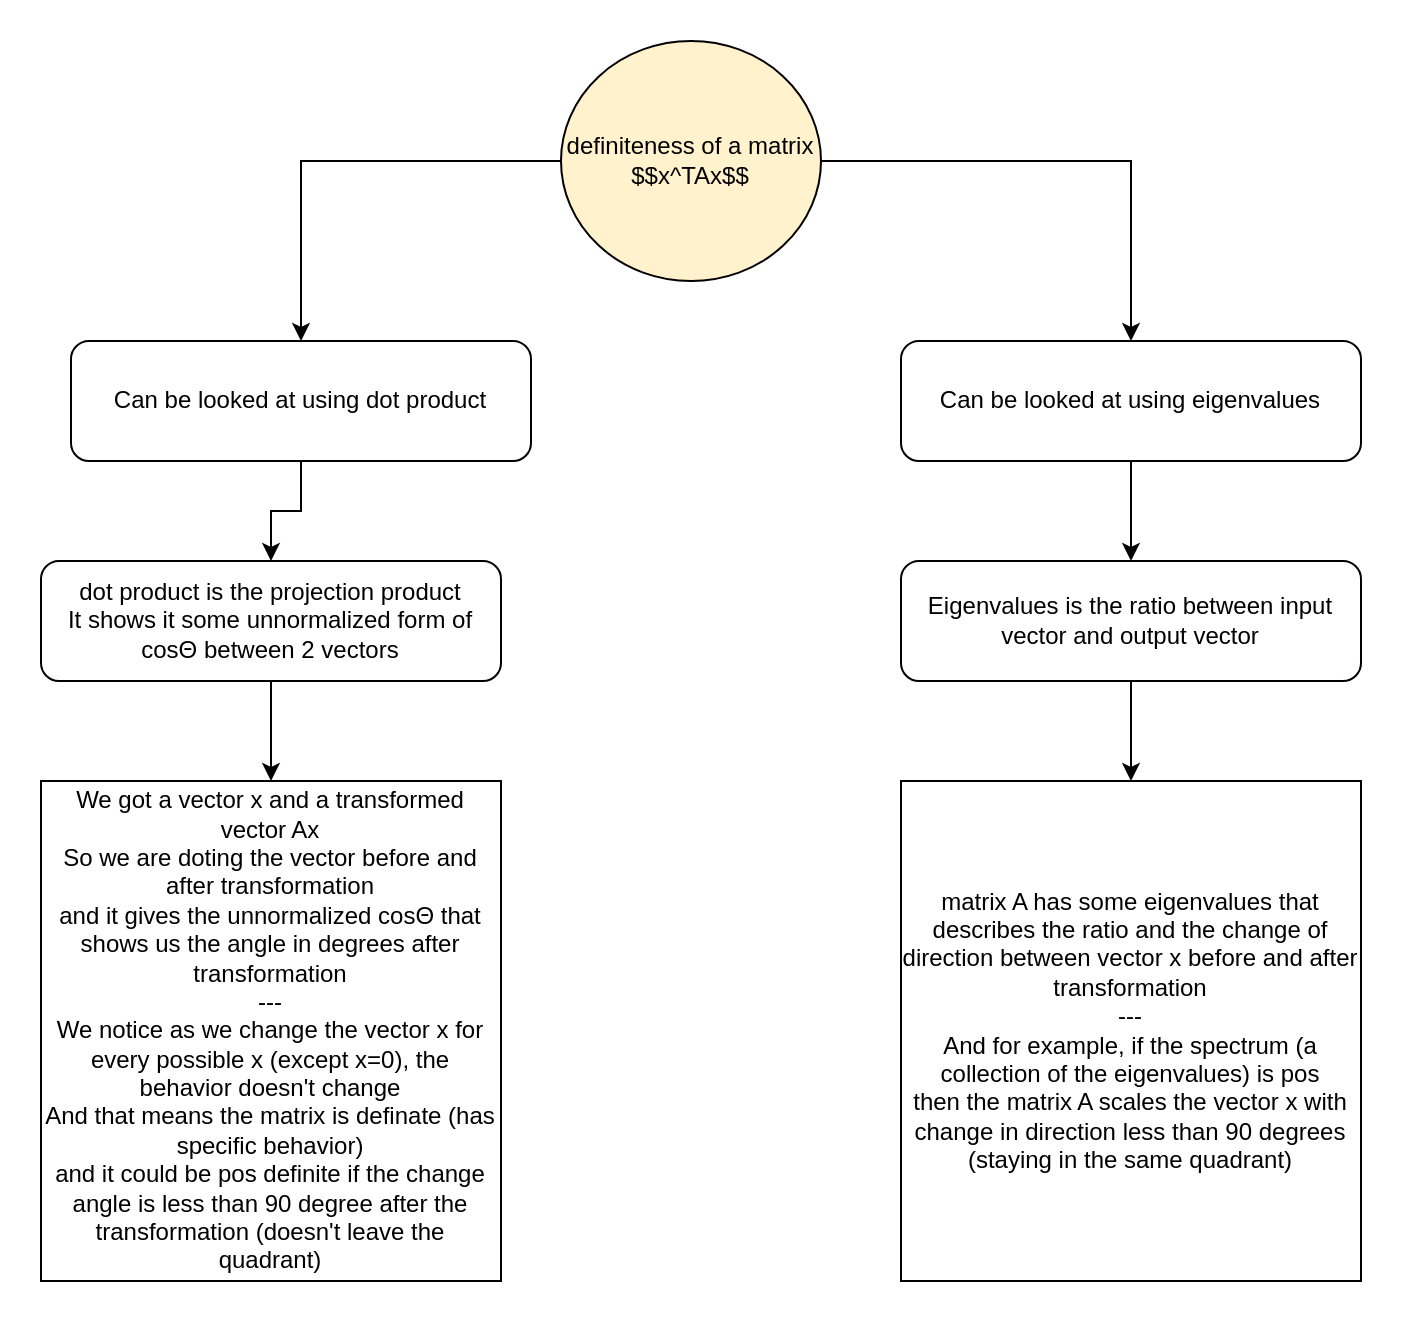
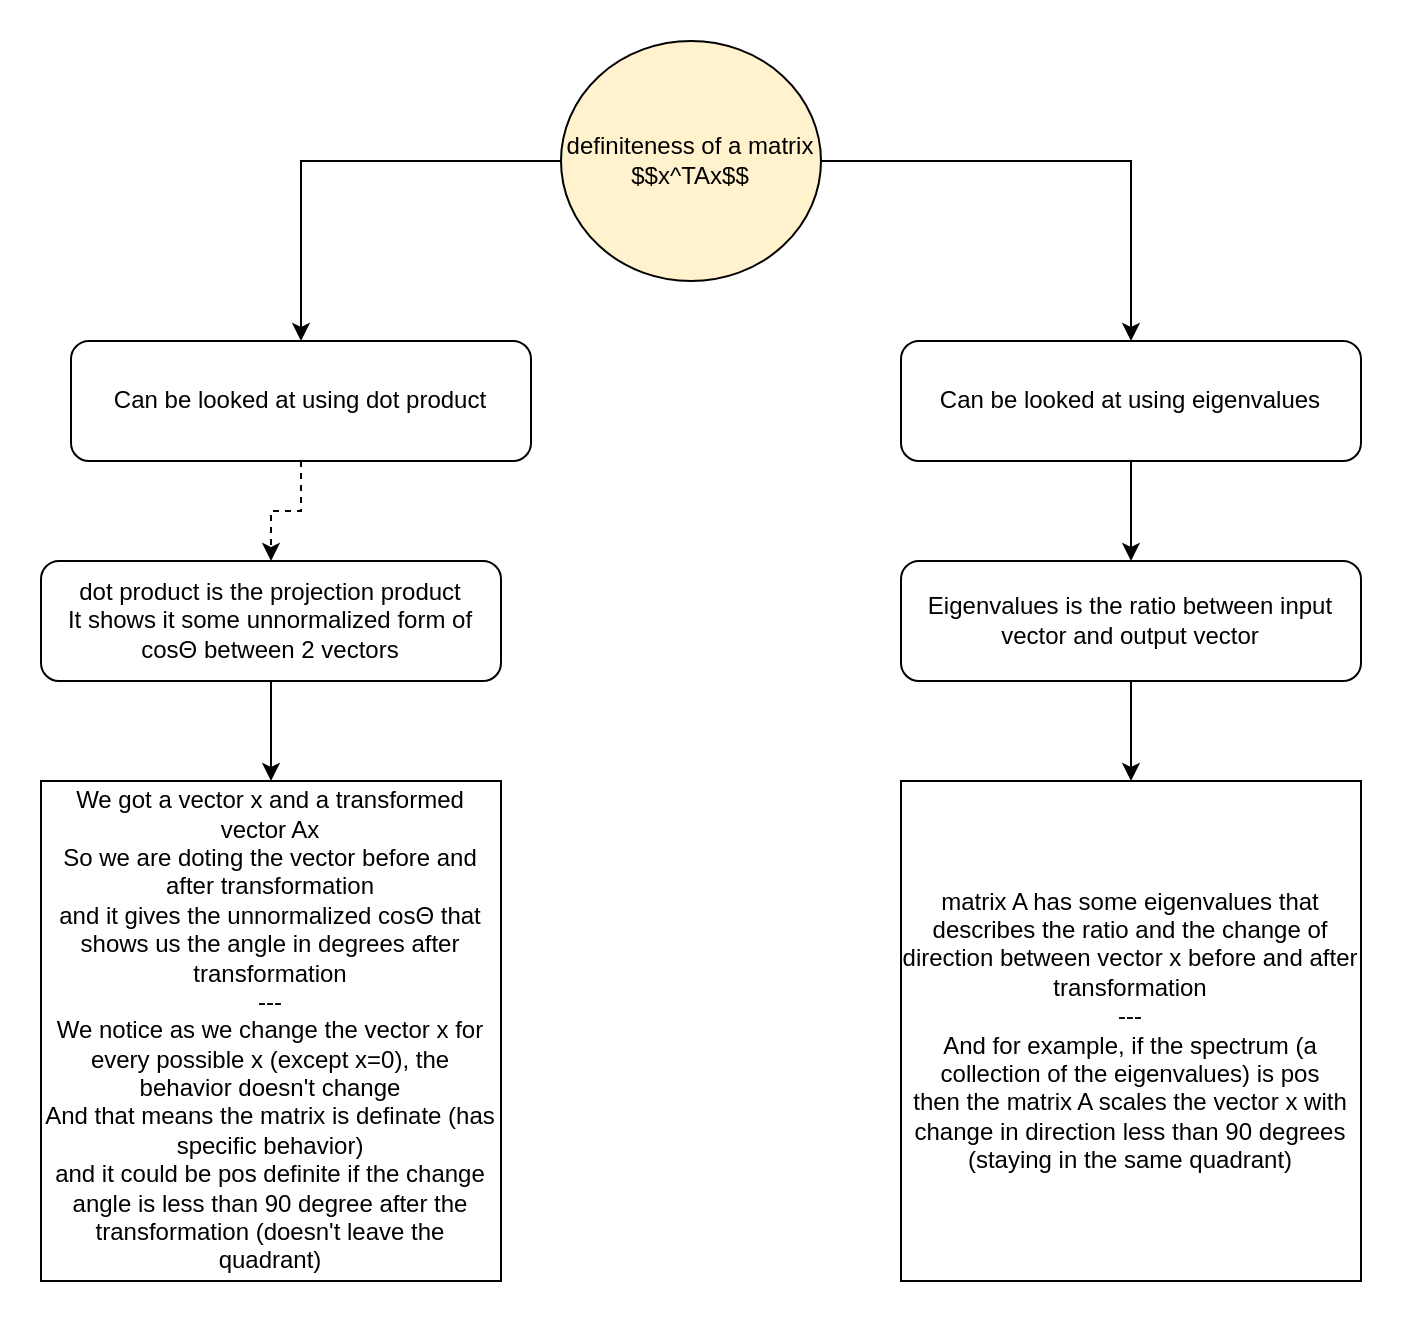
(291, 511) -> (291, 511)
